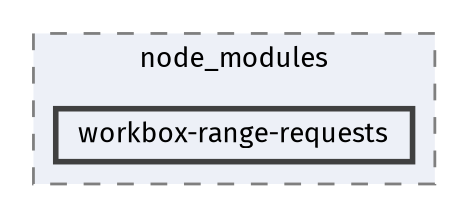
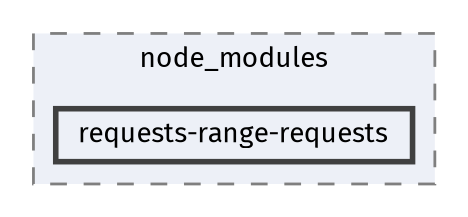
(234, 135) -> (234, 135)
